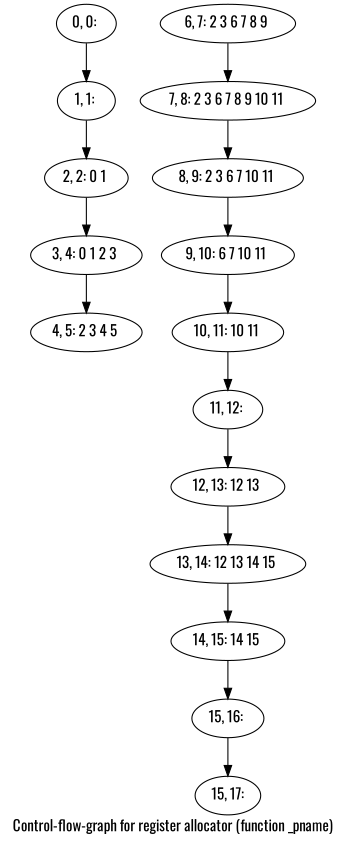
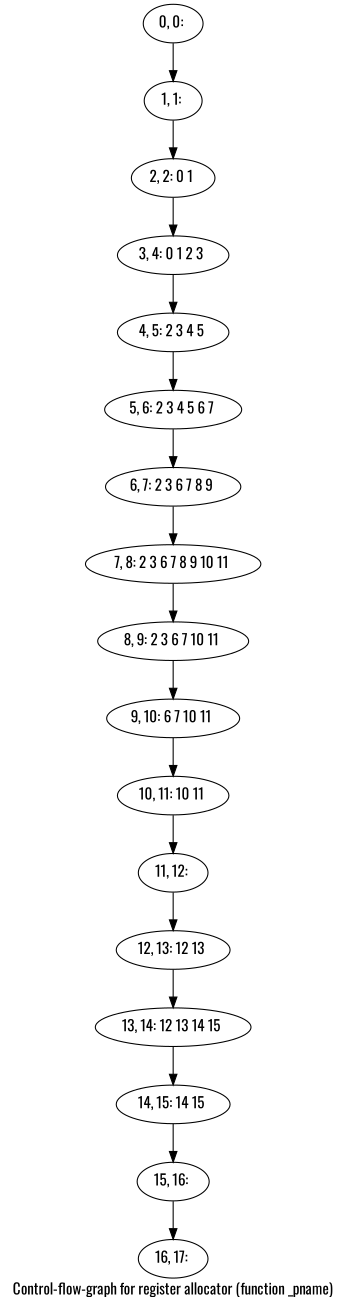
none -> (173, 410)
(228, 796) -> (173, 1259)
